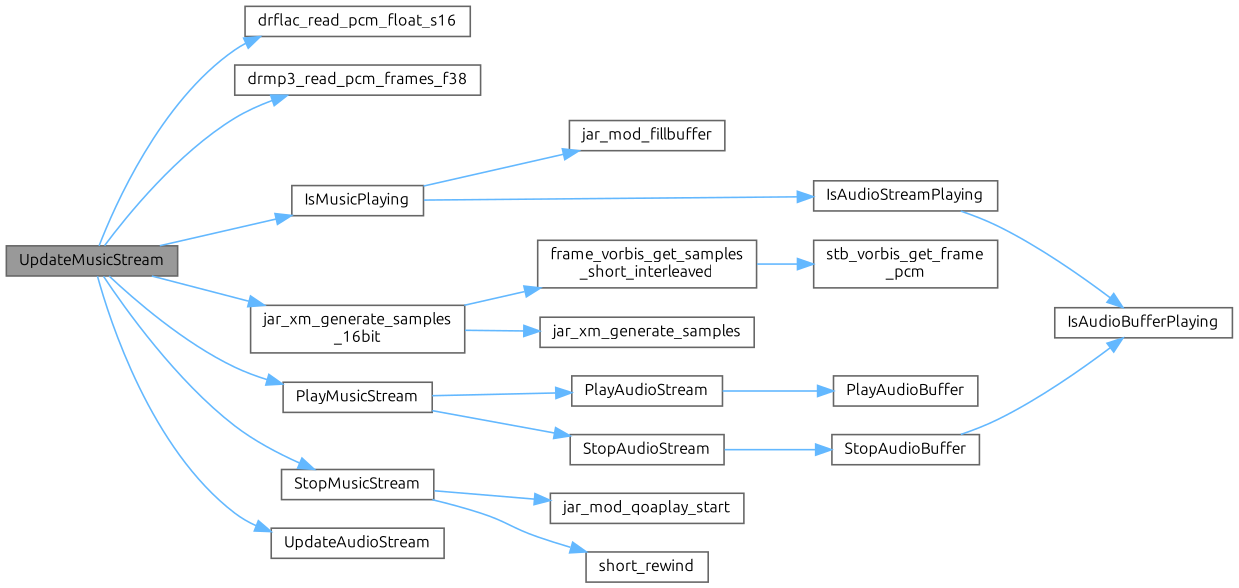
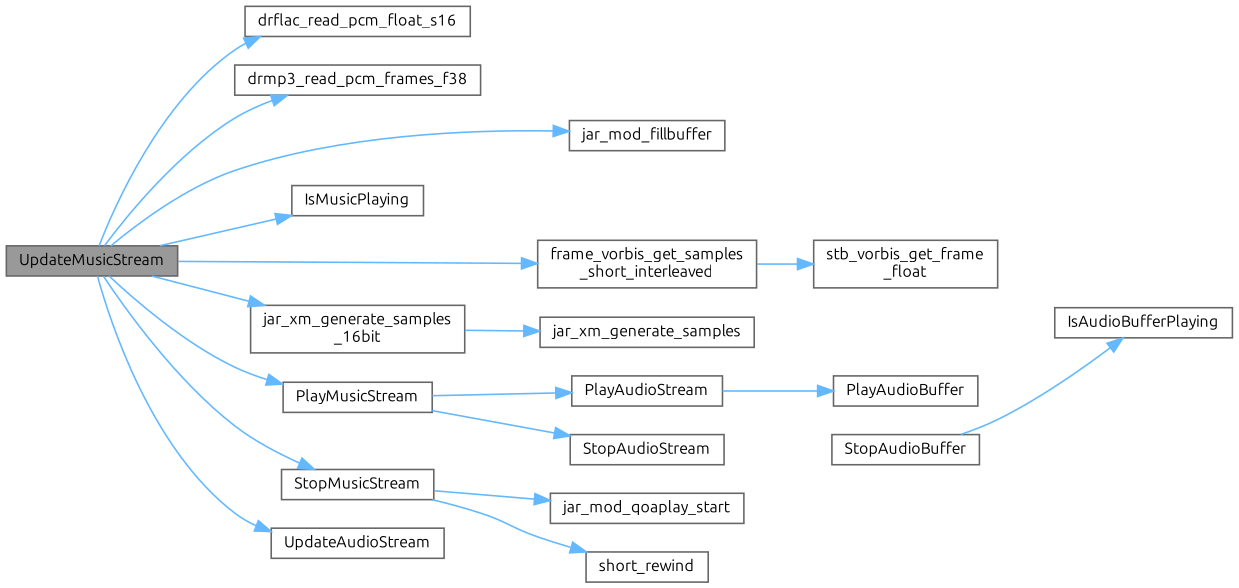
(493, 170) -> (320, 149)
(906, 196) -> none
(906, 264) -> (906, 264)
(494, 298) -> (349, 262)
(770, 450) -> none
